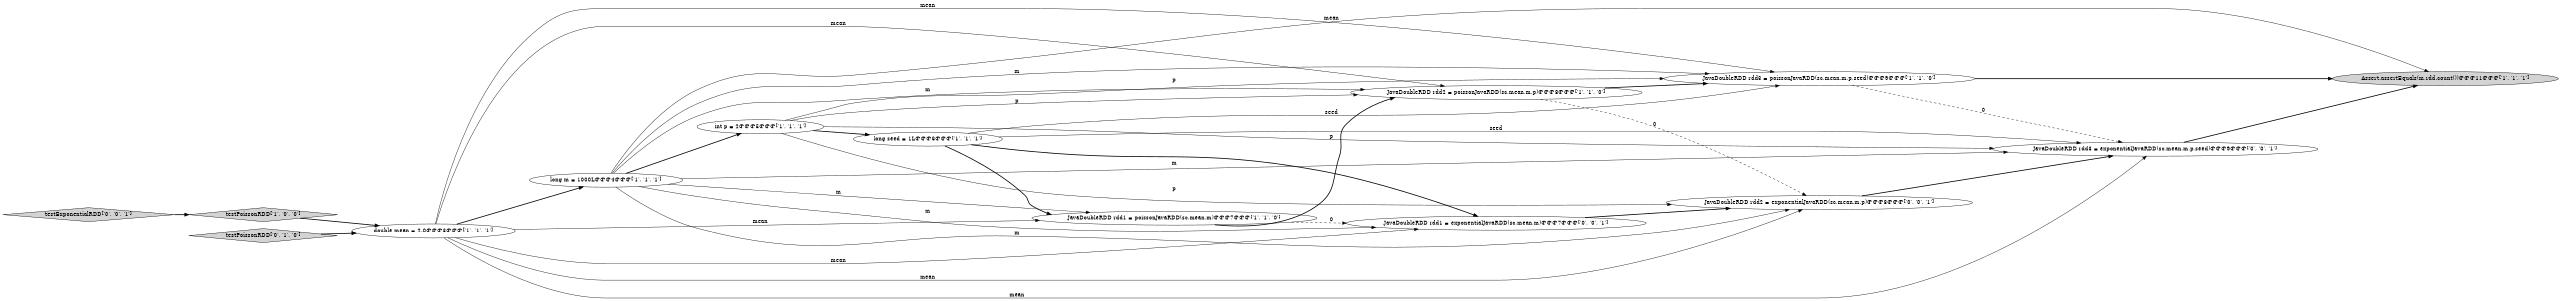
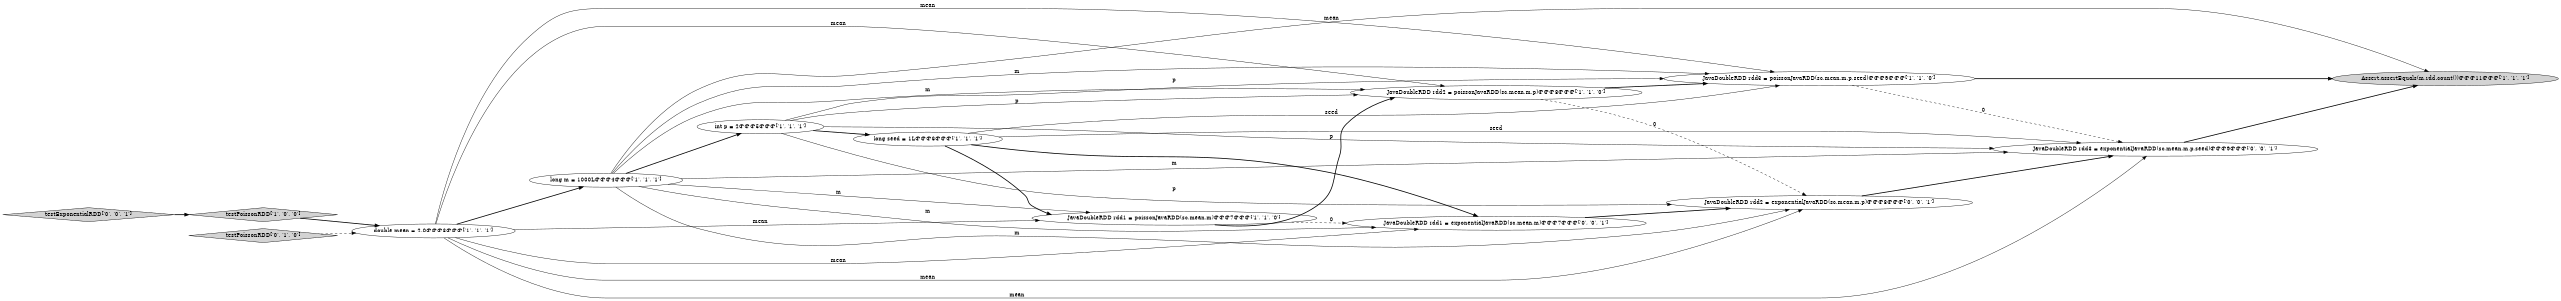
(336, 234) -> (336, 234)
